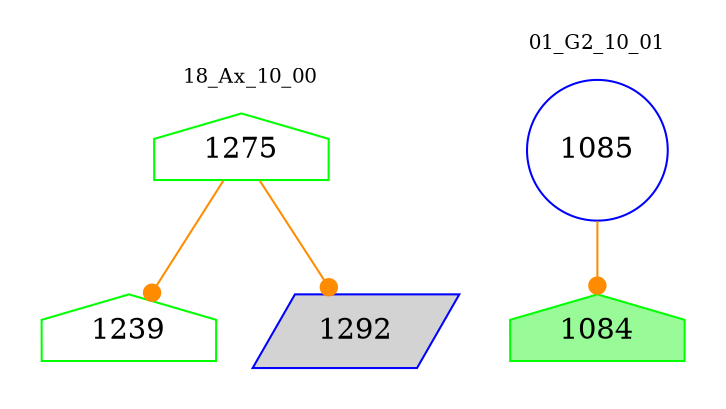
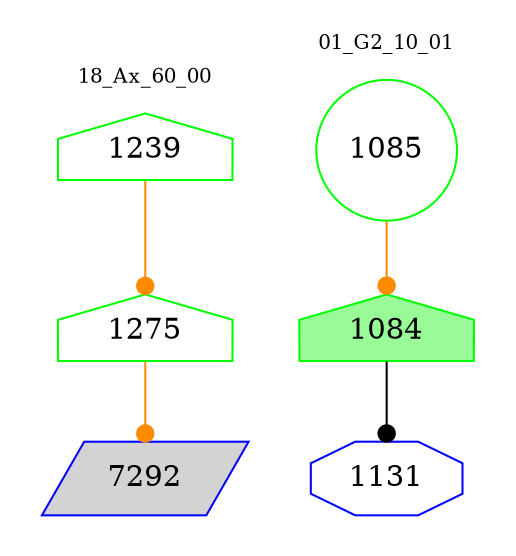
(251, 78) -> (145, 78)
(597, 150) -> (387, 150)
(190, 233) -> (145, 229)
(356, 331) -> (145, 478)
none -> (387, 478)
